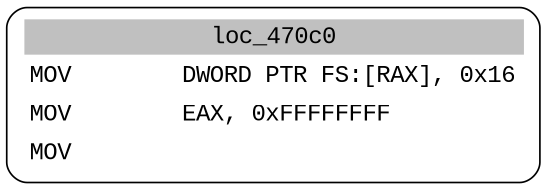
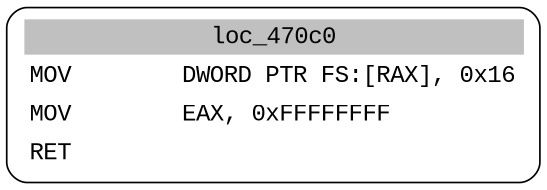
(106, 152) -> (106, 152)
